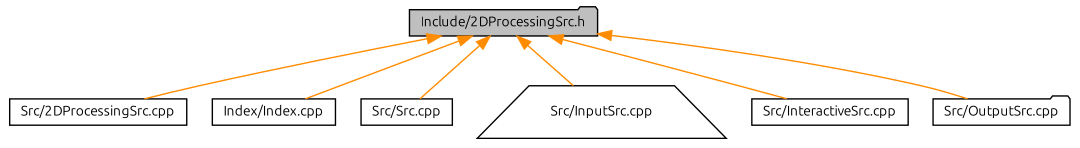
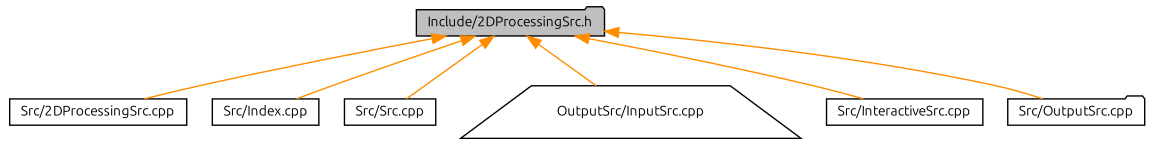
(274, 112) -> (266, 112)
(602, 112) -> (631, 112)
